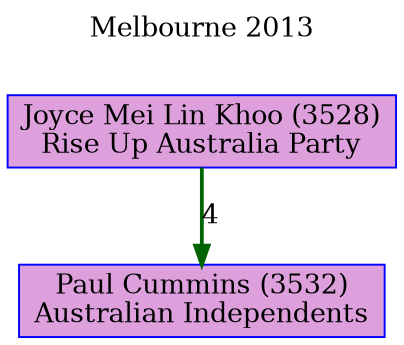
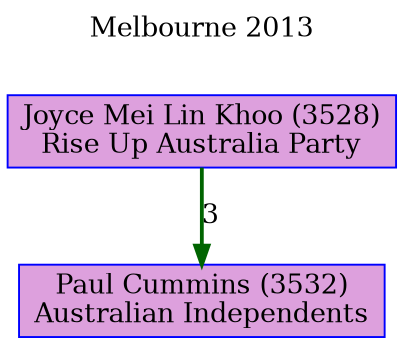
(211, 216) -> (211, 216)
